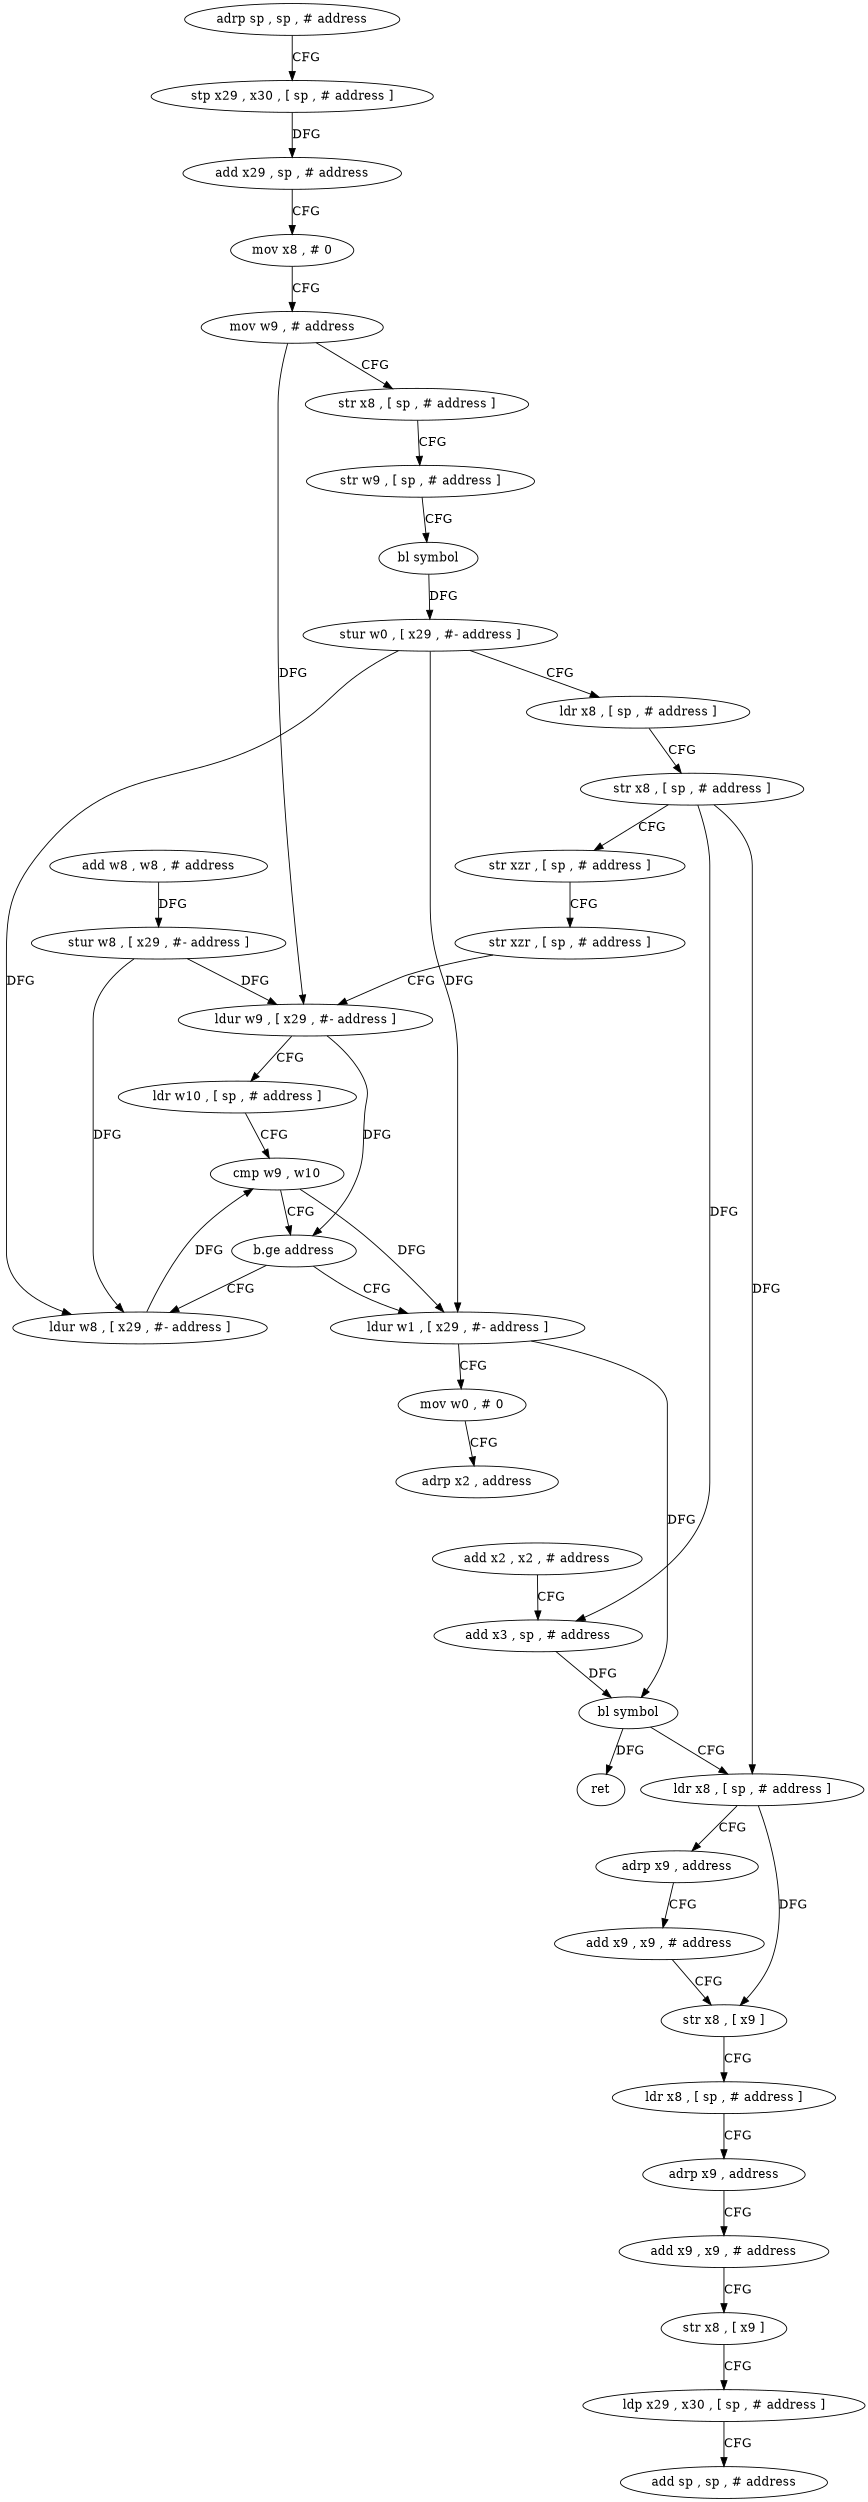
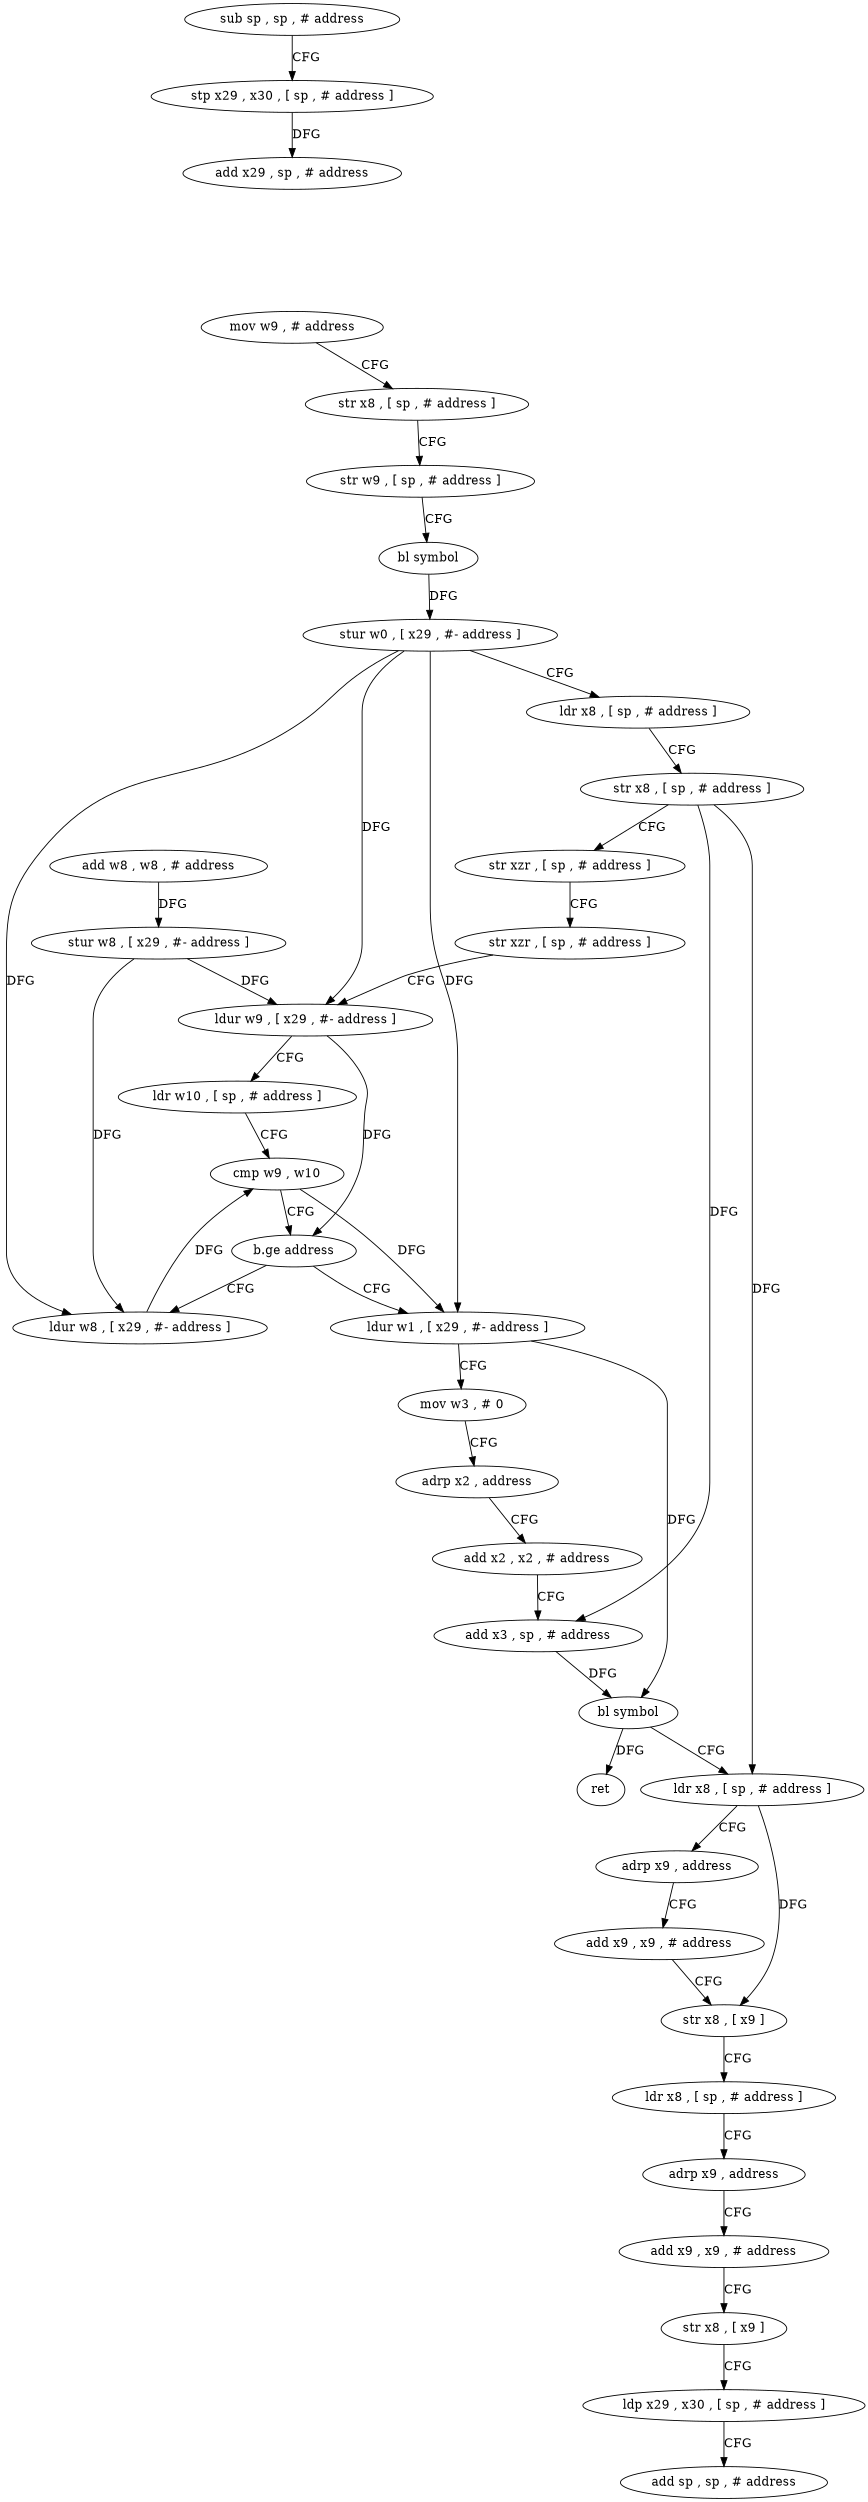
(292, 19) -> (292, 19)
(292, 250) -> none
(279, 669) -> (362, 821)
(462, 1405) -> (462, 1405)
none -> (504, 1517)
